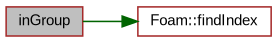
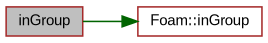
(205, 21) -> (200, 21)
